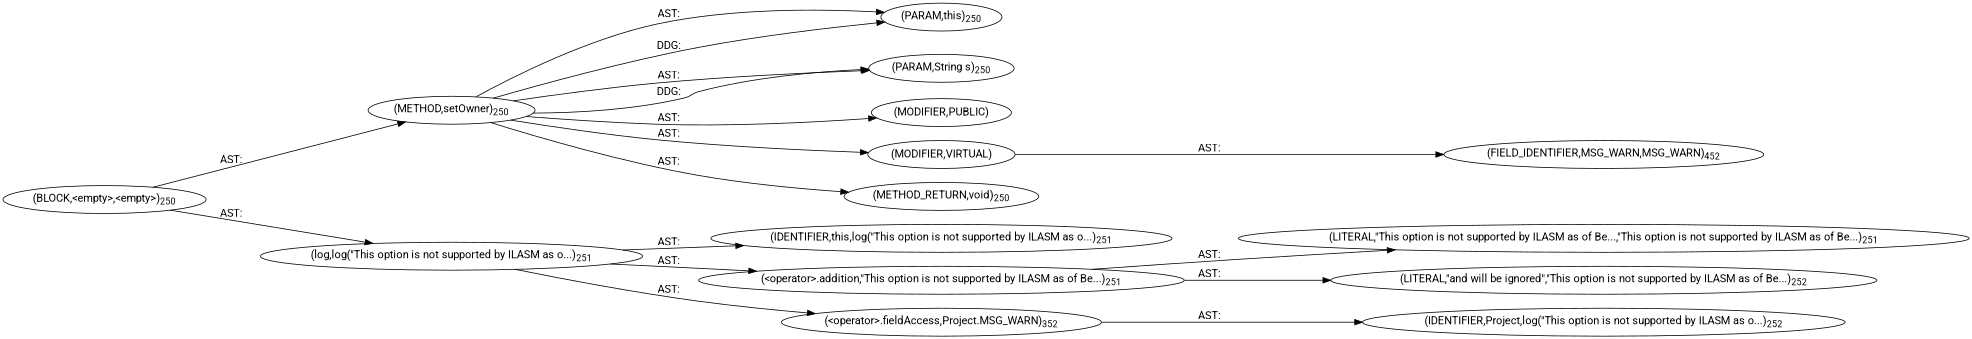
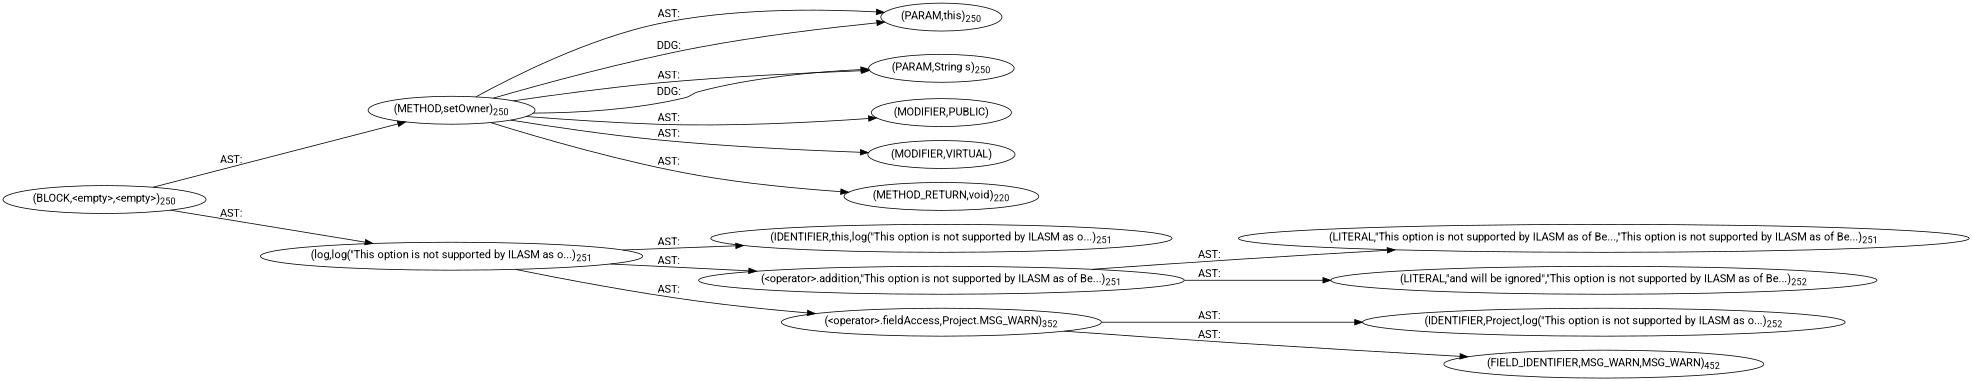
(1225, 155) -> (1262, 345)
(1002, 195) -> (1002, 195)
